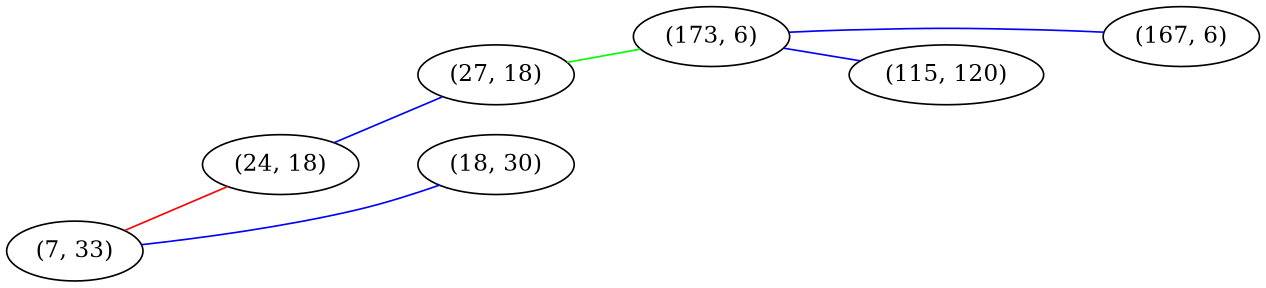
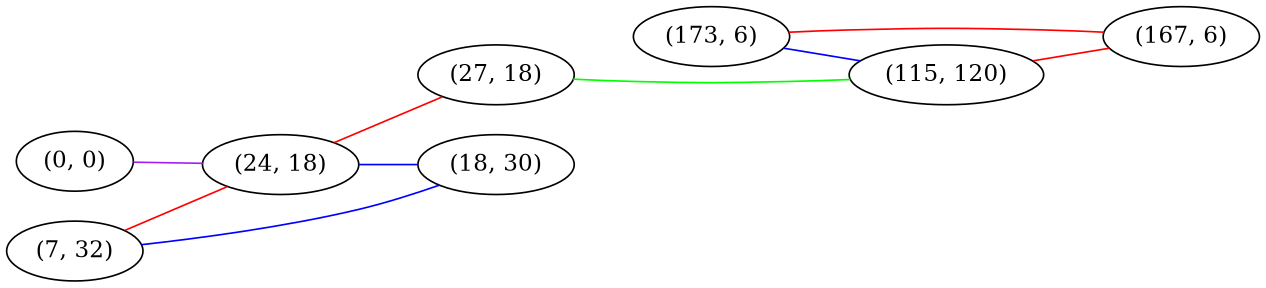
(946, 28) -> (946, 28)
none -> (1071, 55)
(604, 56) -> (712, 83)
(388, 120) -> (388, 120)
none -> (75, 161)
none -> (388, 165)
(75, 251) -> (75, 251)
